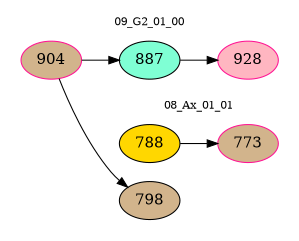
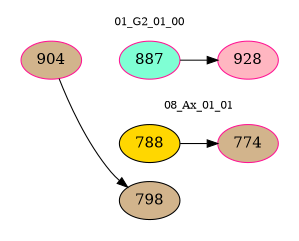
(150, 23) -> (150, 23)
(95, 60) -> none
(150, 60) -> (150, 60)
(248, 144) -> (248, 144)
